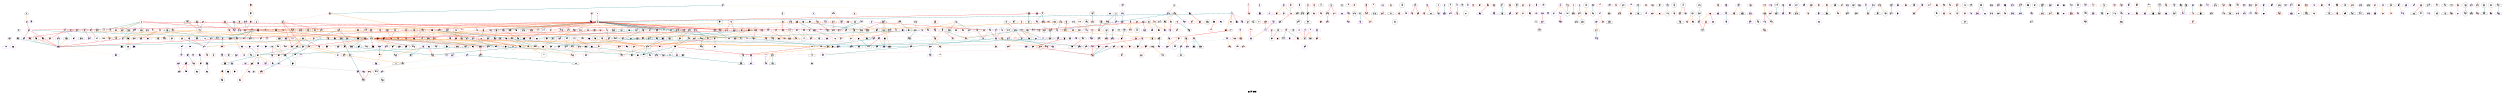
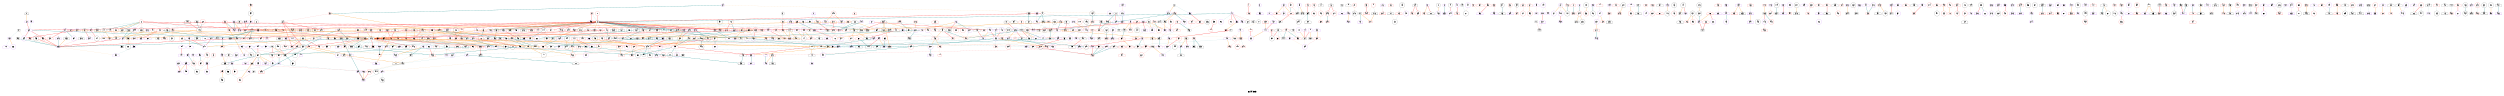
(1229, 22) -> (1231, 26)
